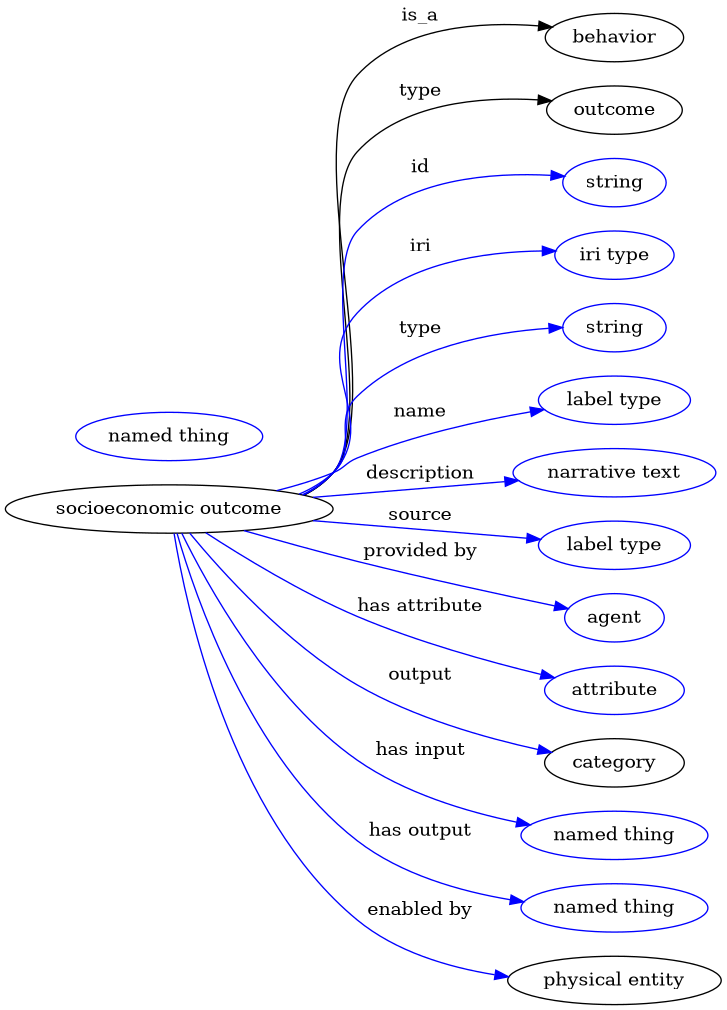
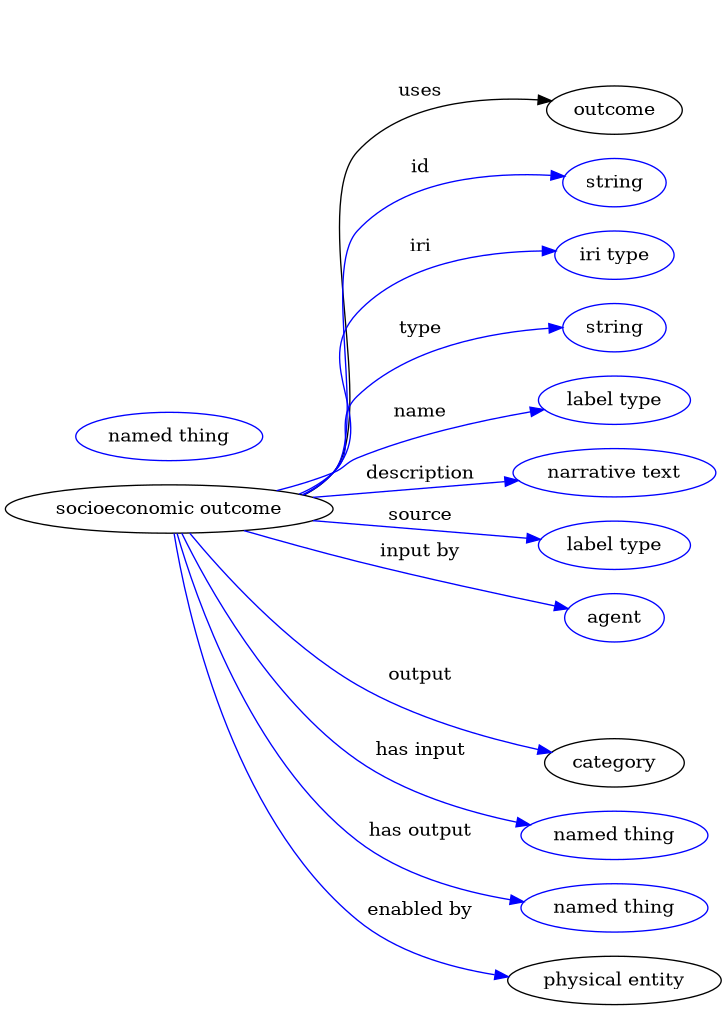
(614, 38) -> none
(420, 91) -> (420, 91)
(420, 551) -> (420, 551)
(614, 690) -> none
